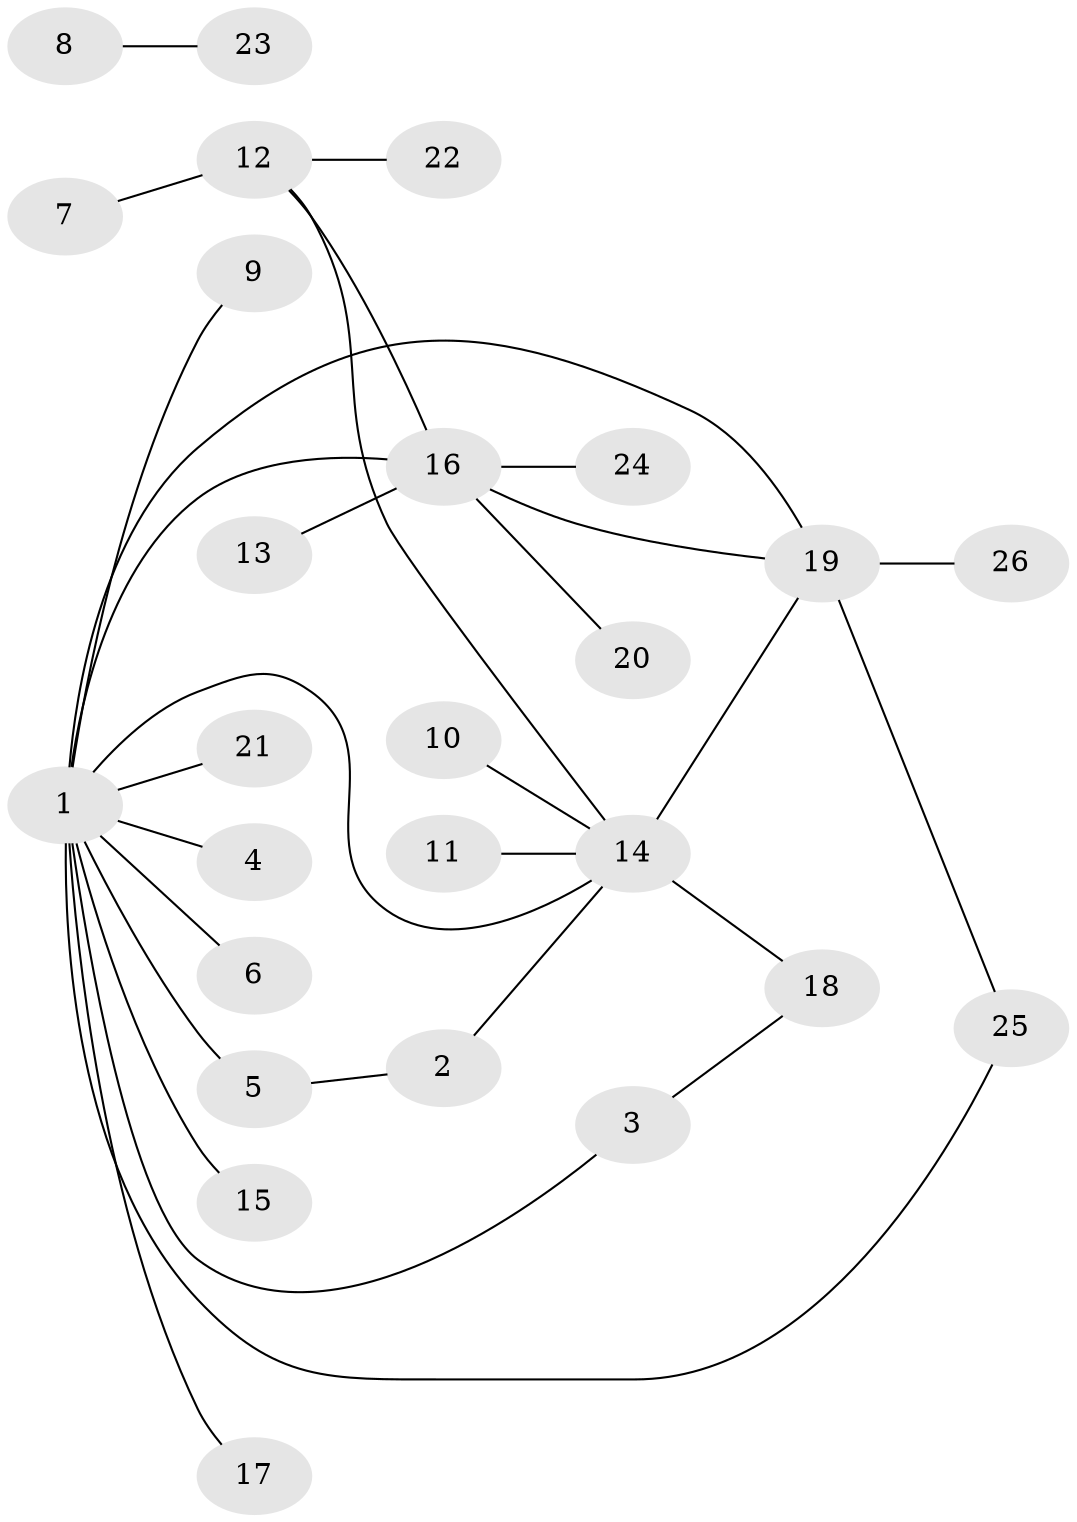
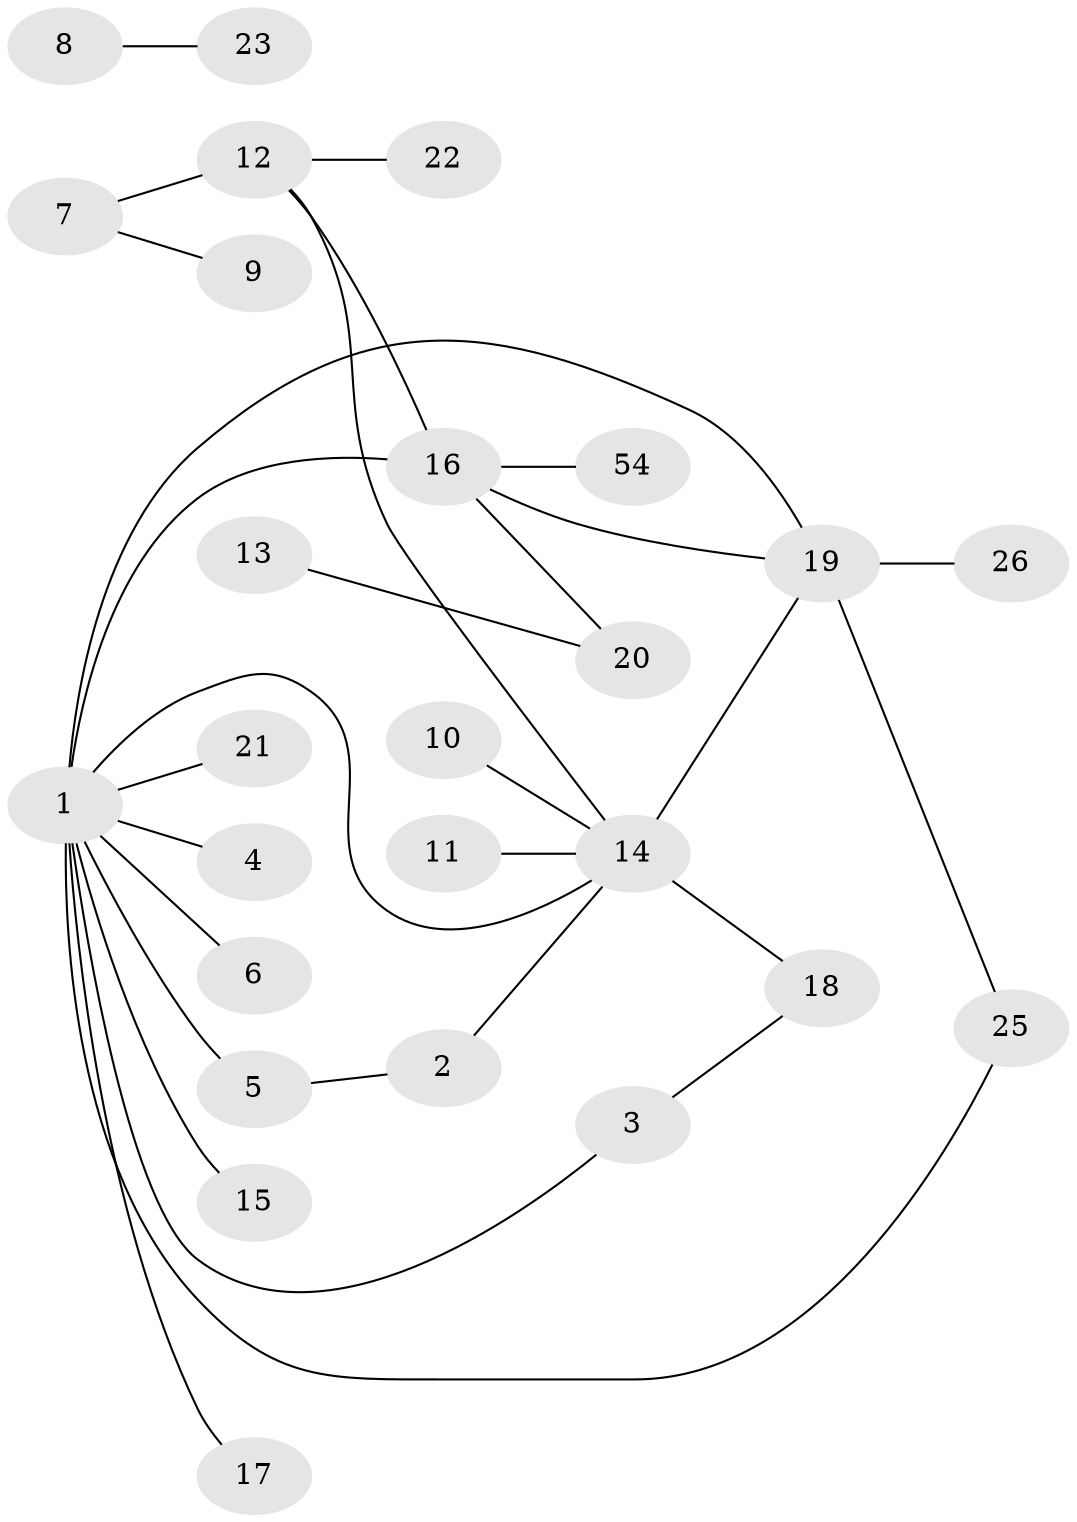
(633, 467) -> (633, 467)
(132, 505) -> (160, 245)
(349, 511) -> (424, 602)
